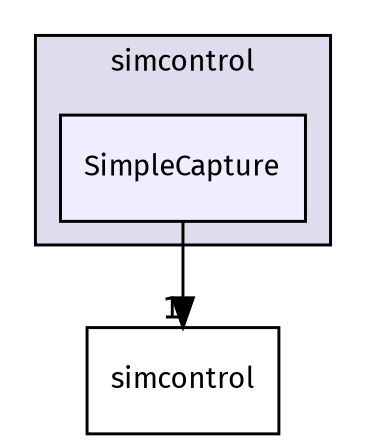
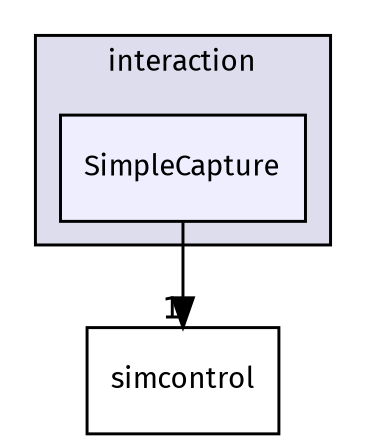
(183, 63) -> (183, 63)
